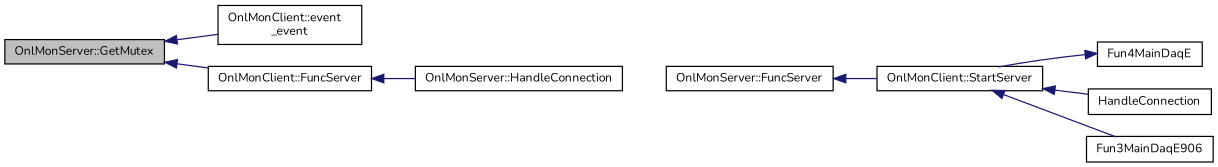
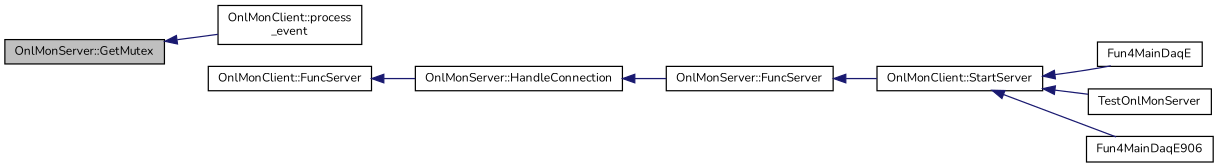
(290, 25) -> (290, 25)
(1042, 60) -> (1083, 71)
(193, 66) -> none
none -> (651, 79)
(1150, 102) -> (1150, 102)
(1150, 149) -> (1150, 149)
